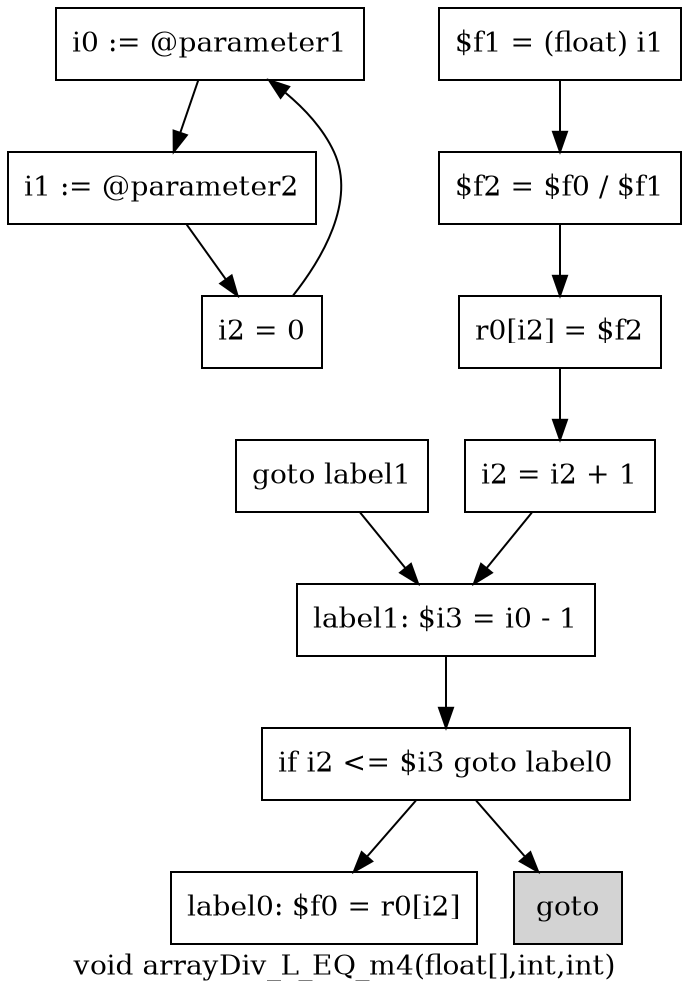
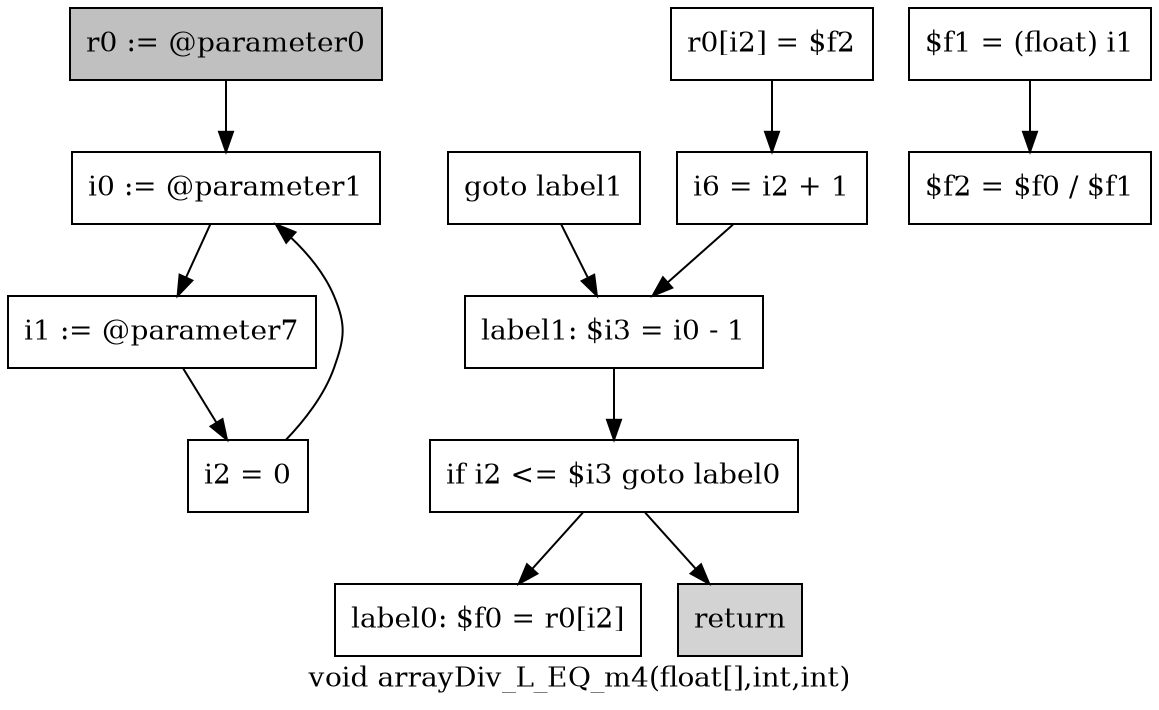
none -> (226, 44)
(162, 188) -> (162, 332)
(560, 250) -> none
(560, 476) -> (772, 188)
(568, 908) -> (740, 620)
